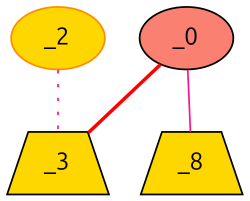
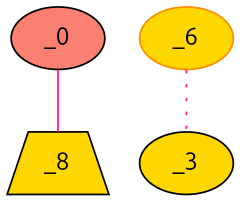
(58, 38) -> (186, 38)
(124, 99) -> none
(58, 163) -> (186, 163)
